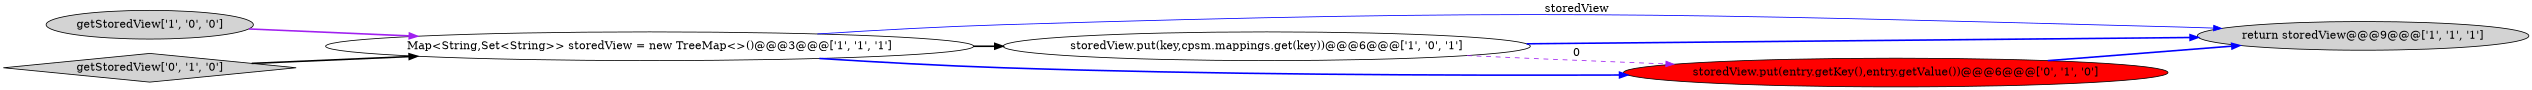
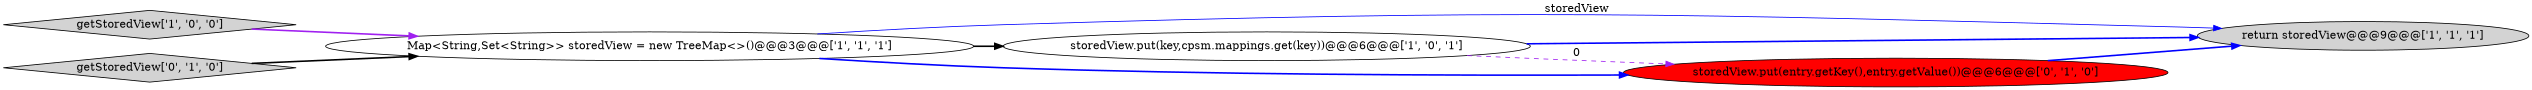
(150, 25) -> (150, 25)
